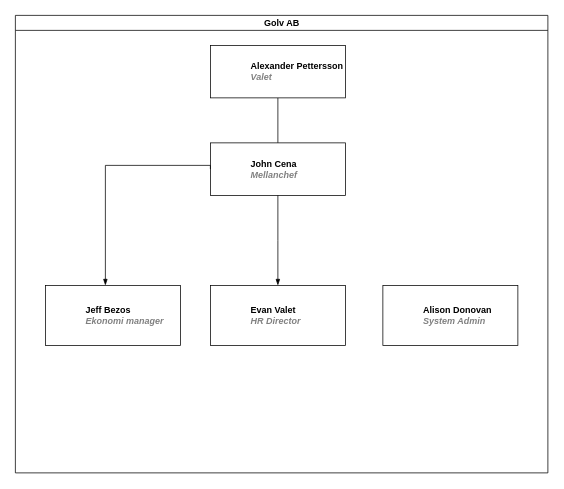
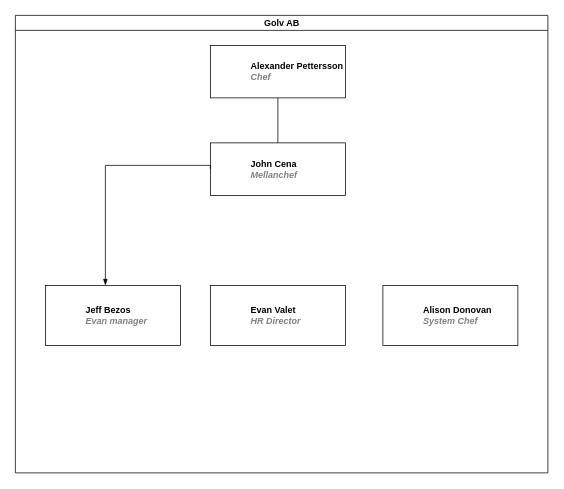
(298, 72) -> (298, 72)
(278, 277) -> none
(121, 315) -> (115, 315)
(455, 315) -> (455, 315)
